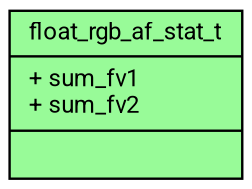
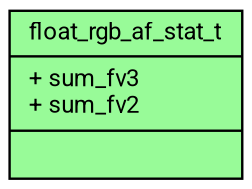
(84, 79) -> (84, 79)
